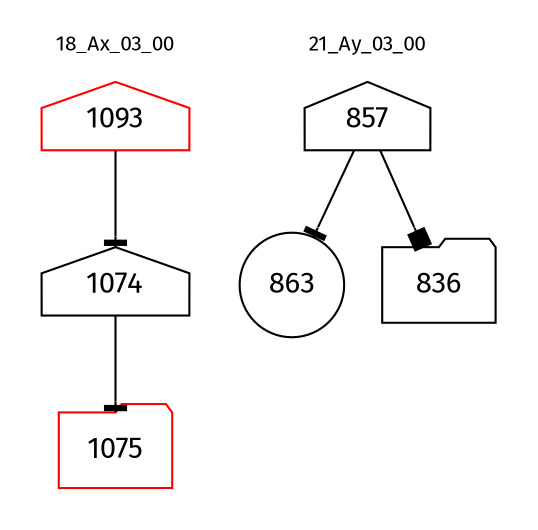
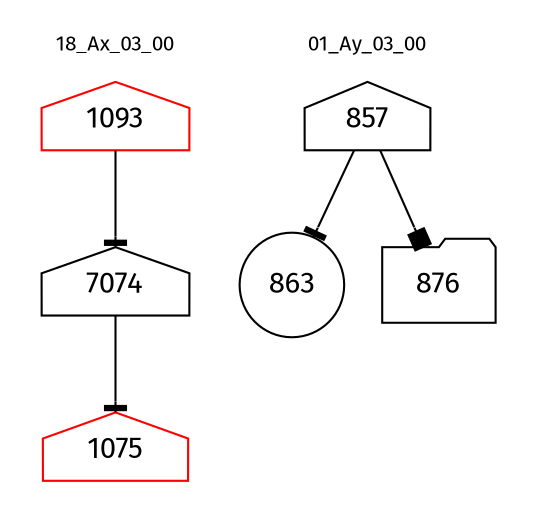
(367, 45) -> (367, 45)
(115, 285) -> (115, 285)
(439, 285) -> (439, 285)
(115, 450) -> (115, 450)
